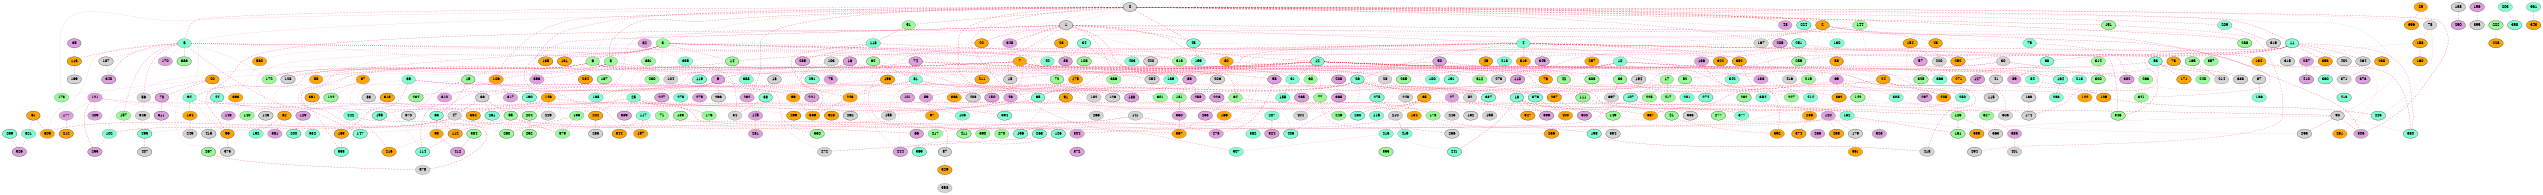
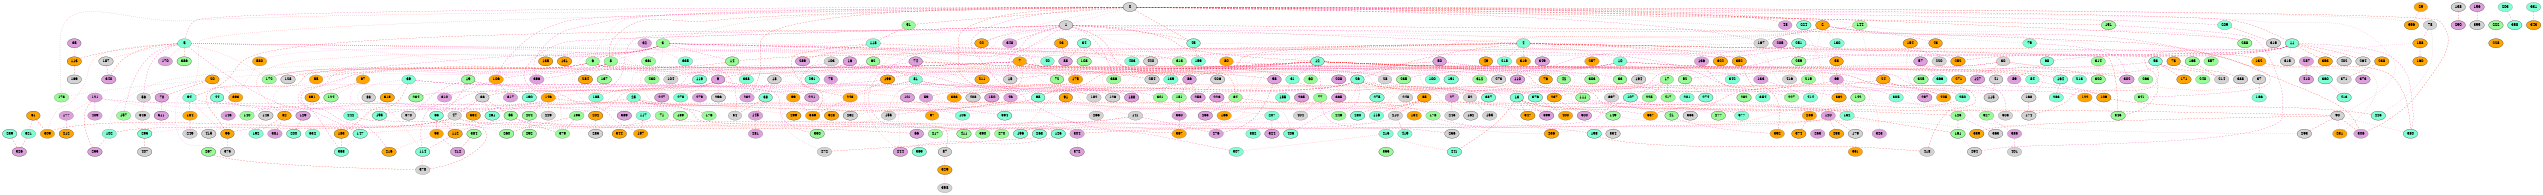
(2156, 120) -> (2156, 120)
